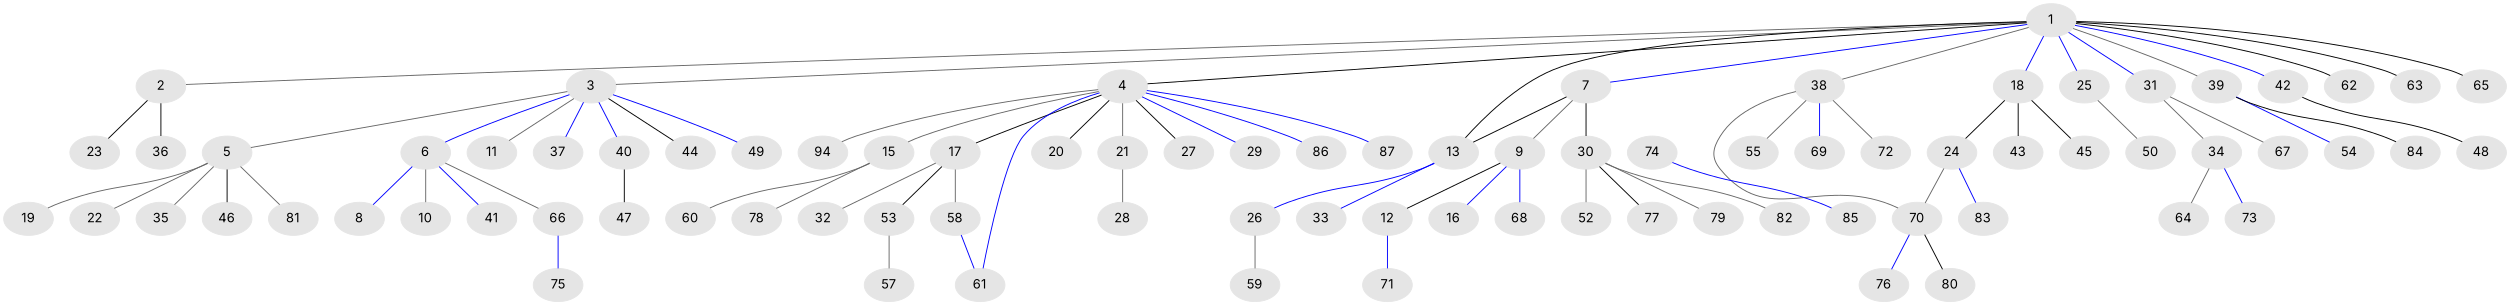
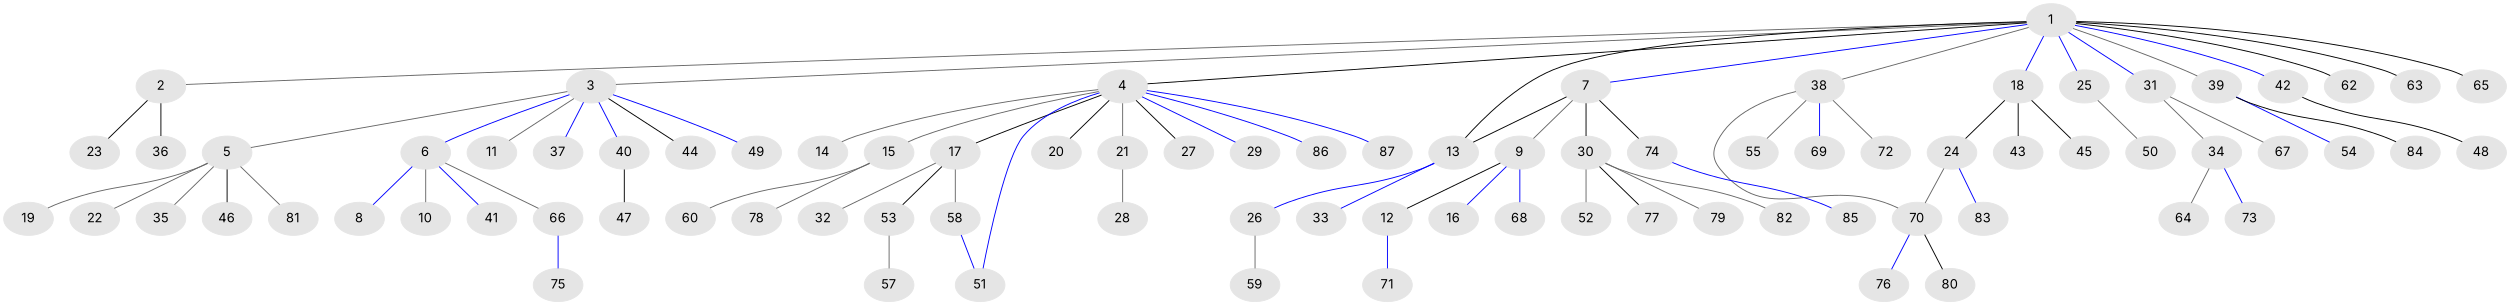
none -> (1619, 119)
(823, 153) -> (823, 153)
(980, 285) -> (980, 285)
